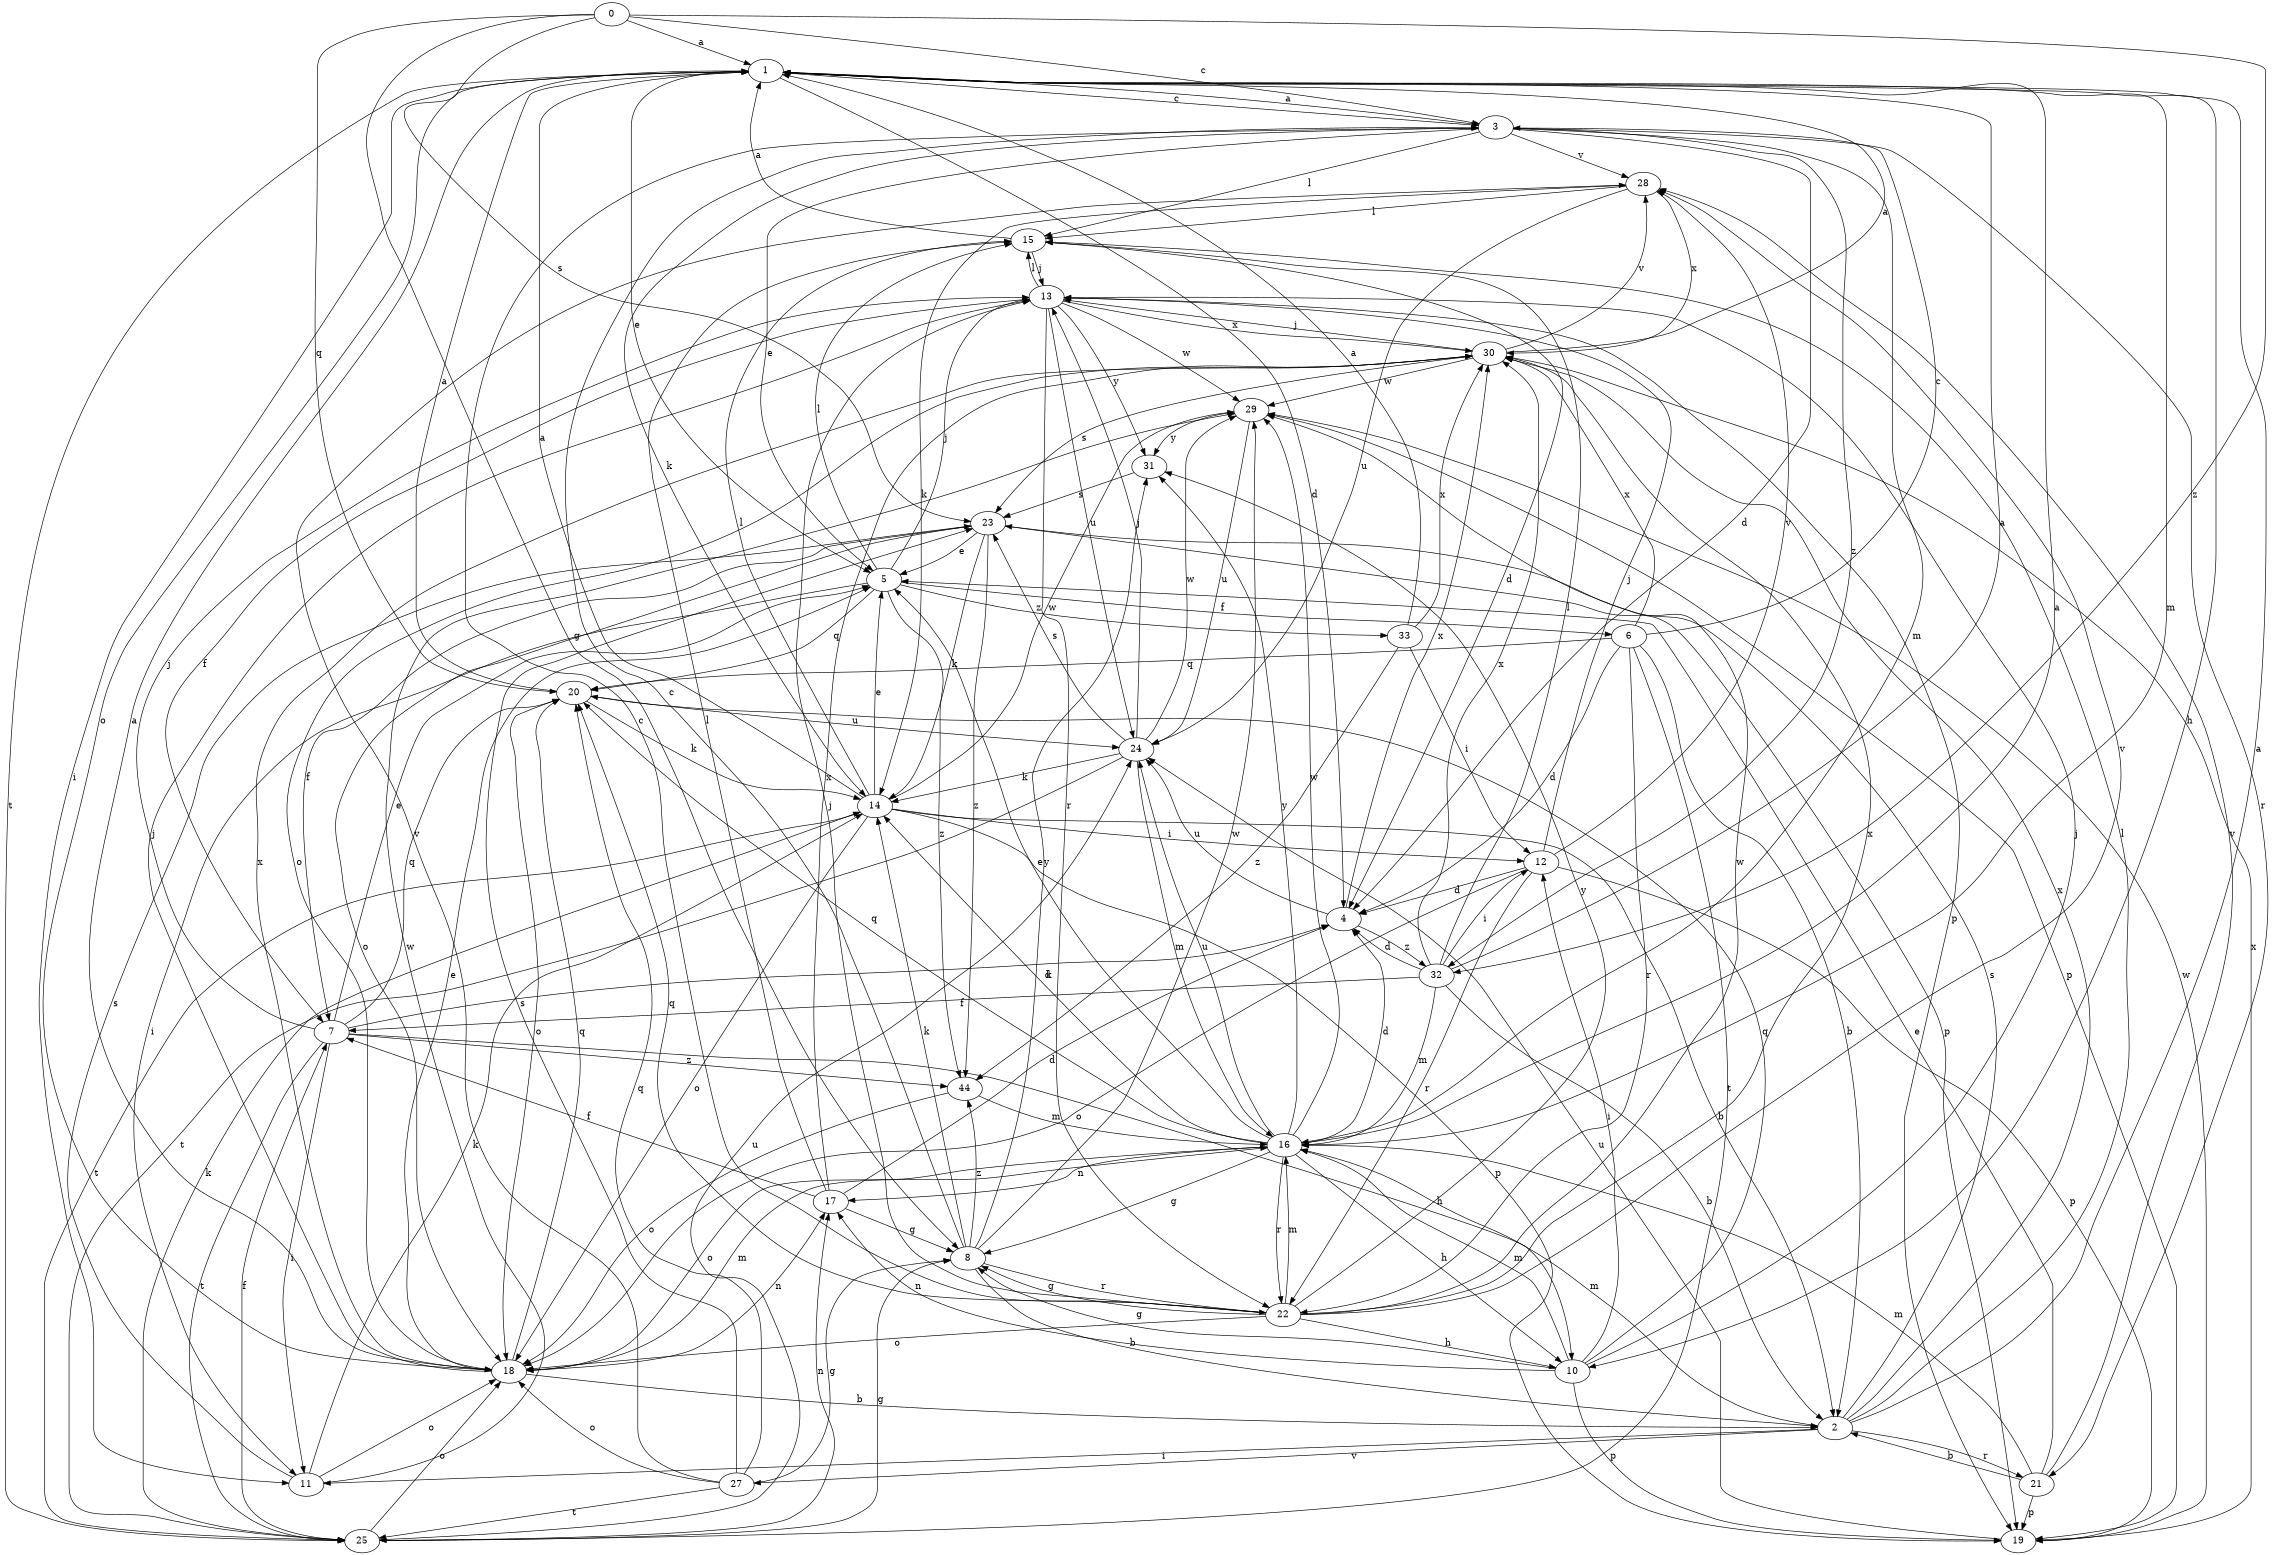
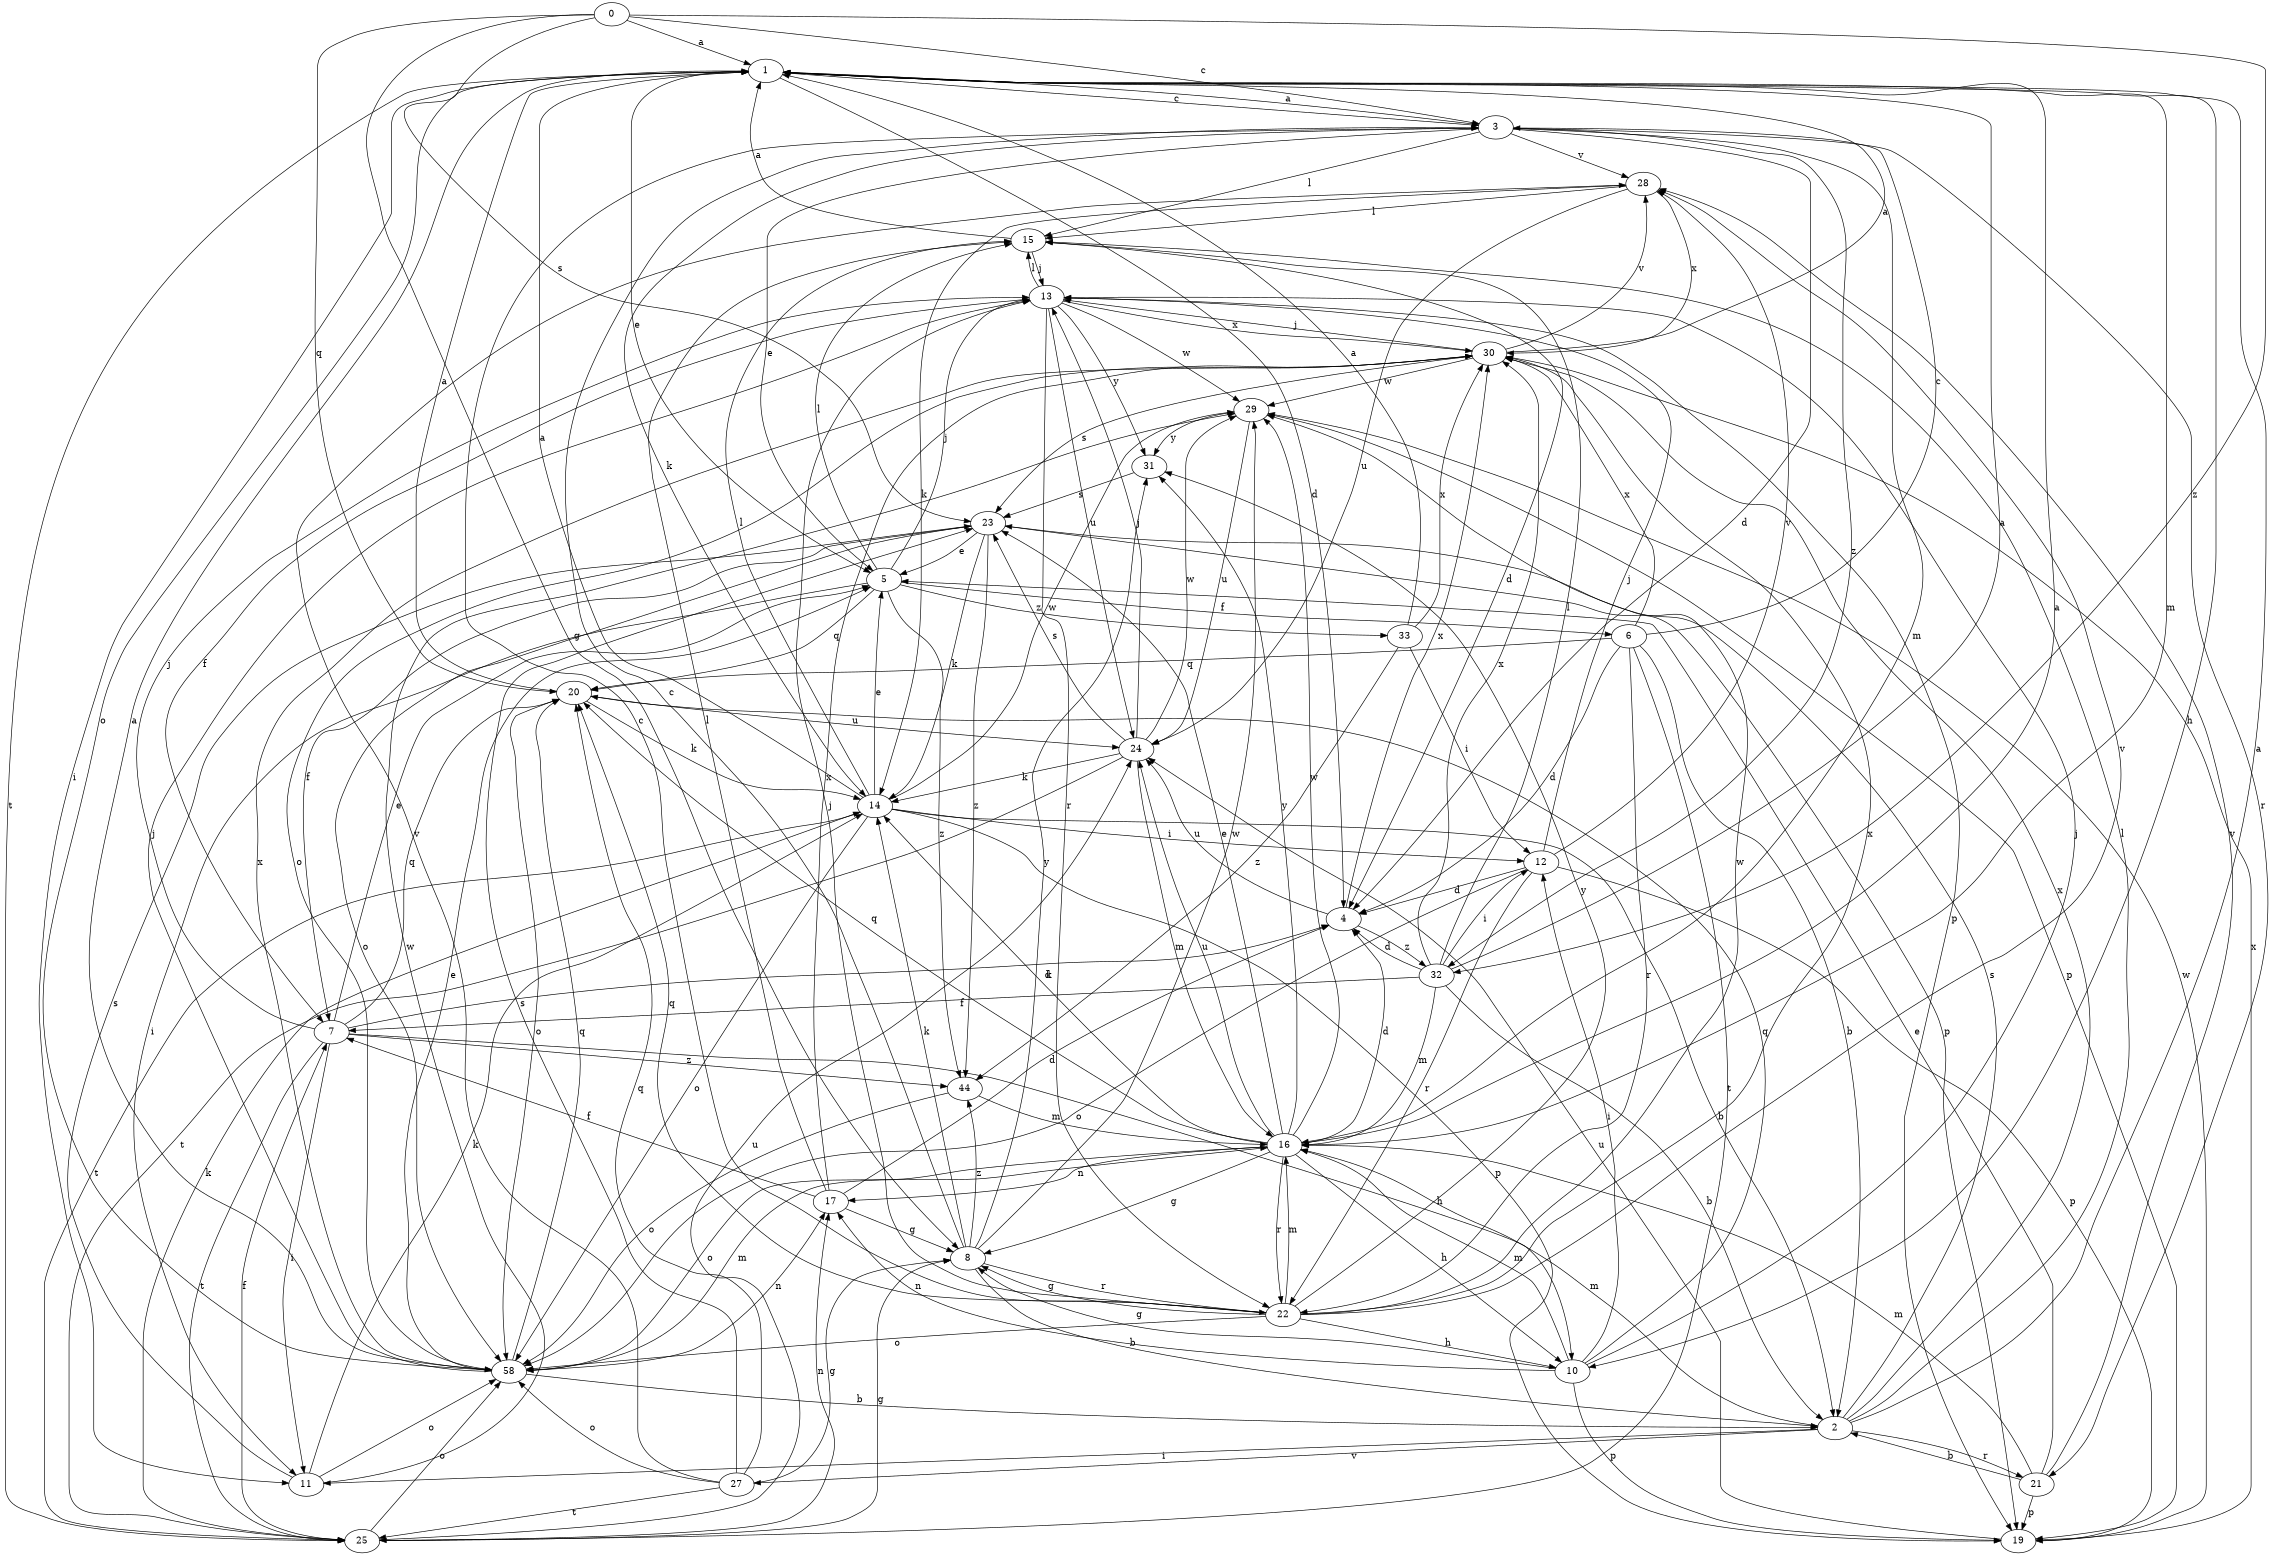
(1057, 905) -> (1211, 794)
(509, 1371) -> (509, 1371)
